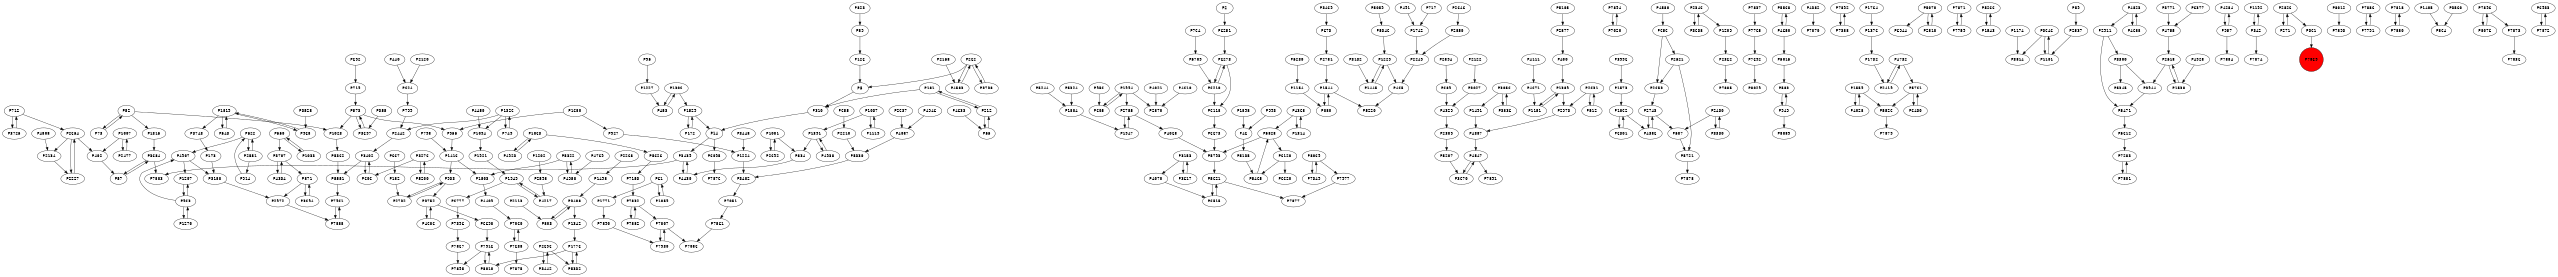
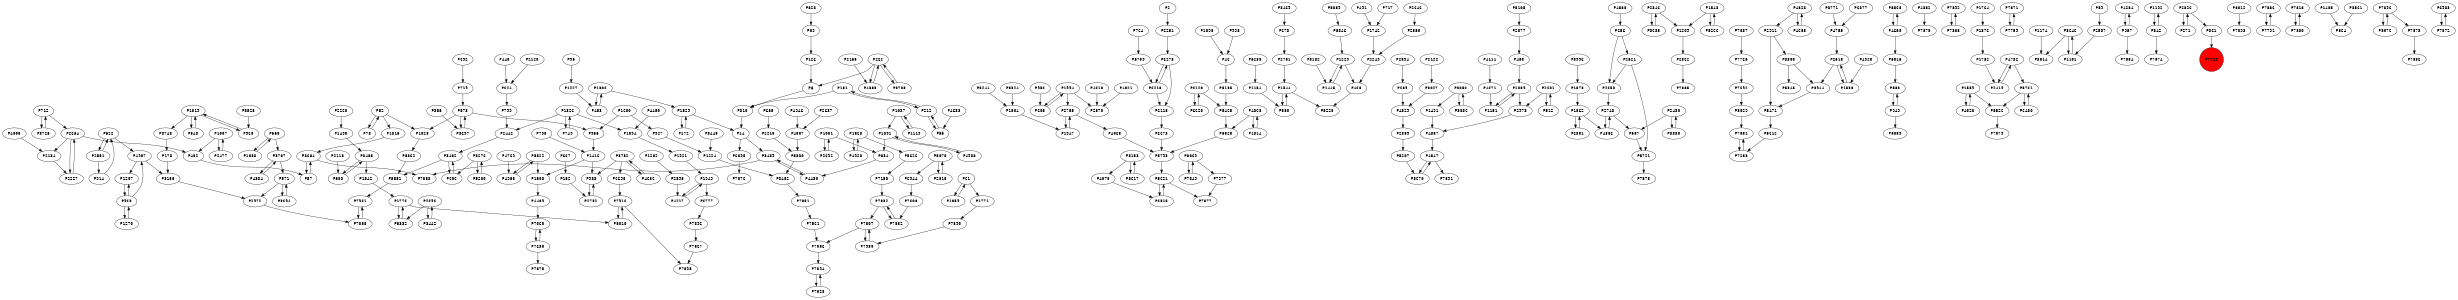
(2456, 8) -> (2356, 8)
none -> (1699, 18)
none -> (1741, 121)
(1276, 143) -> (1199, 101)
(441, 189) -> (608, 167)
none -> (911, 201)
none -> (818, 256)
